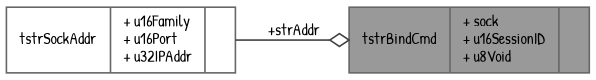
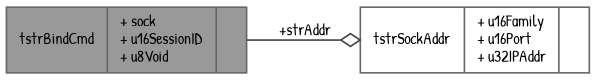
(283, 40) -> (294, 40)
